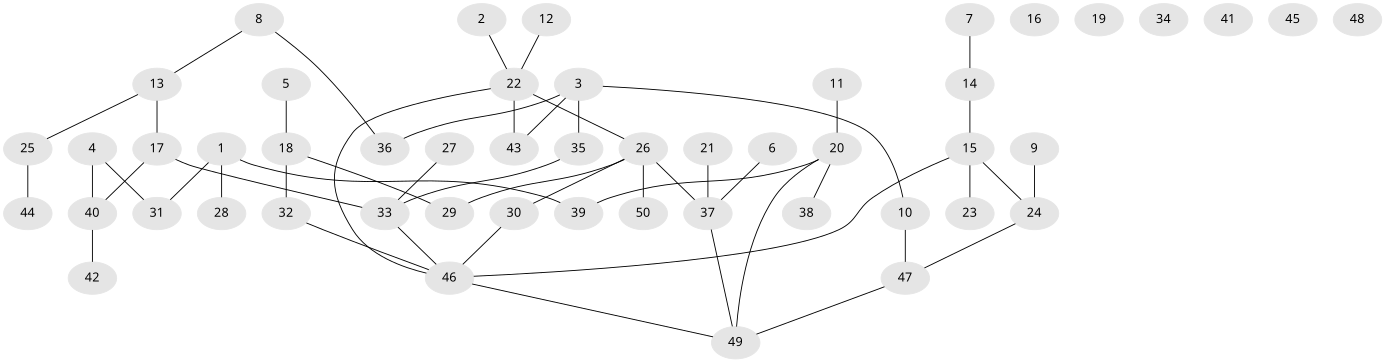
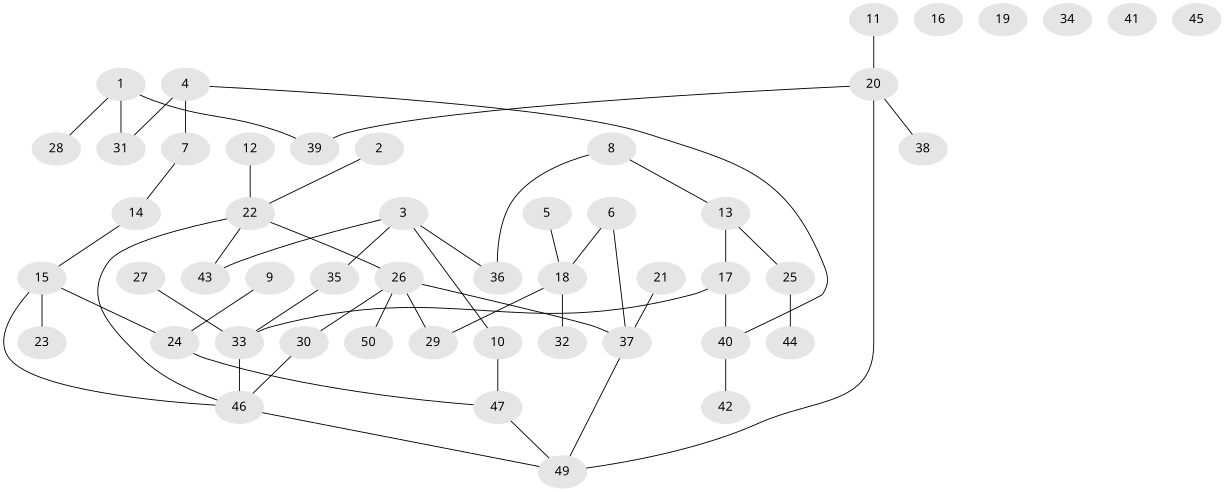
(1357, 20) -> none
none -> (186, 117)
(355, 242) -> none
none -> (587, 246)
